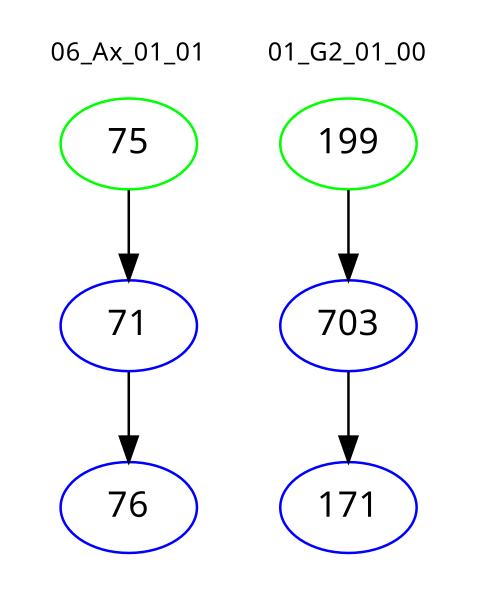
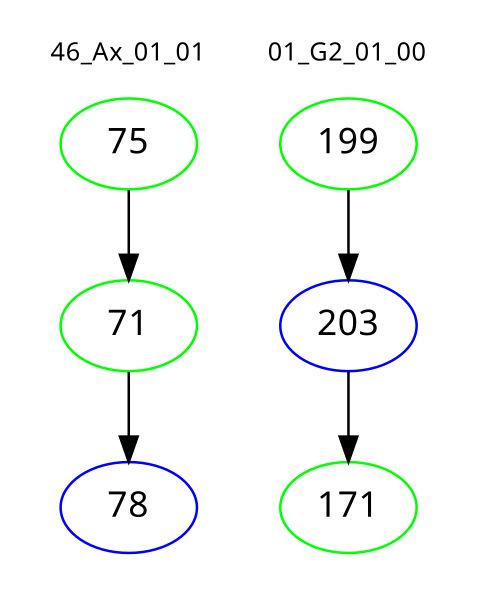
(129, 54) -> (129, 54)
(129, 326) -> (129, 326)
(348, 326) -> (348, 326)
(129, 508) -> (129, 508)
(348, 508) -> (348, 508)
